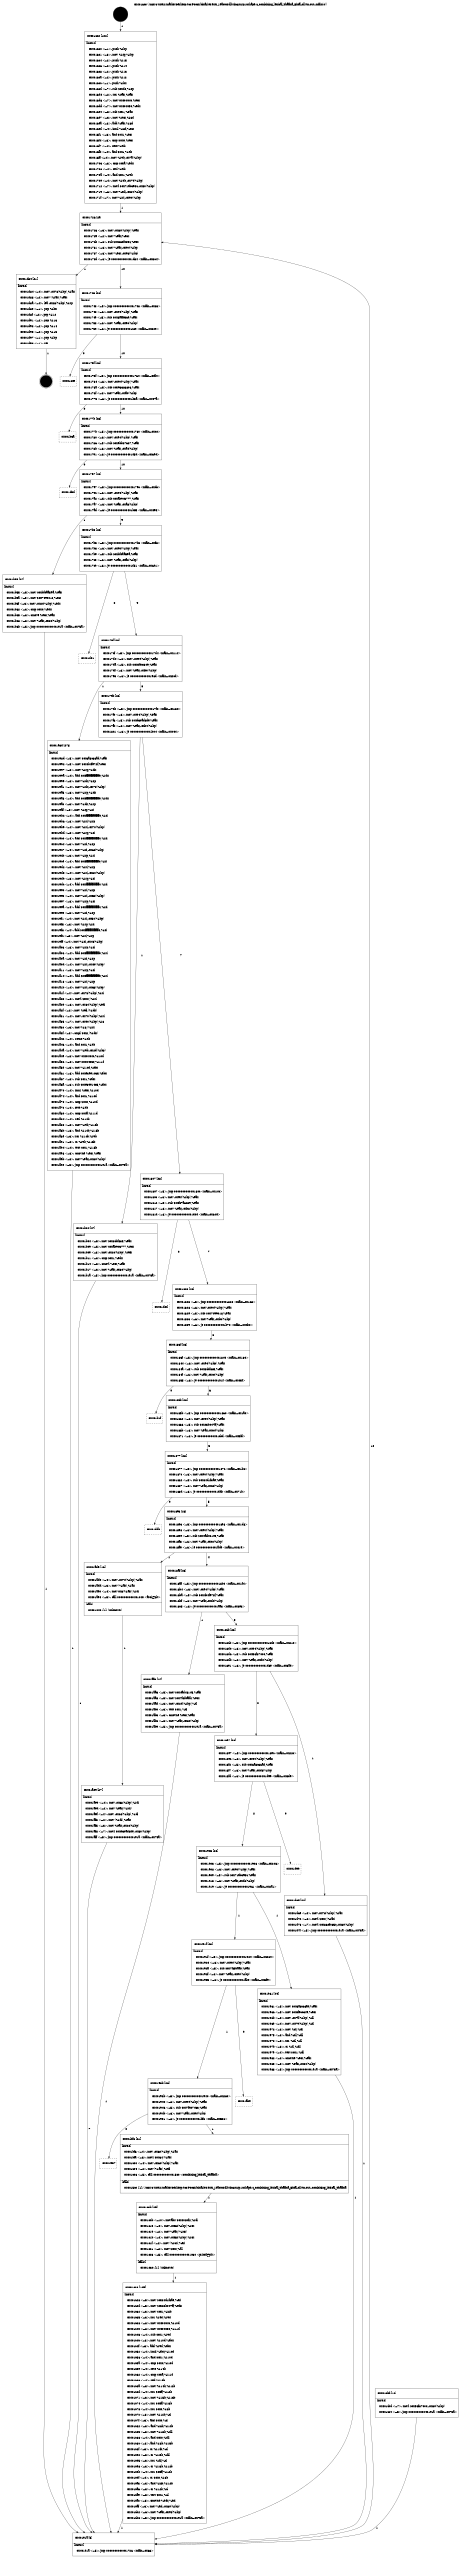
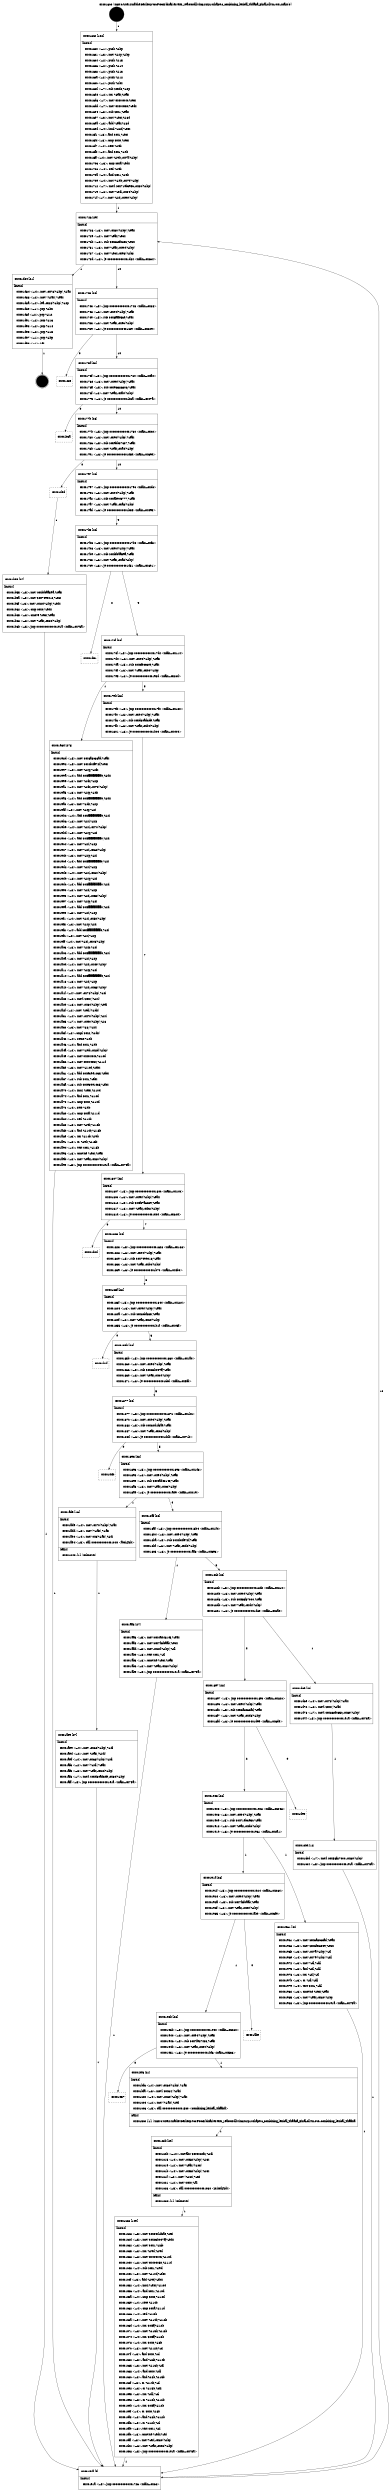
(67, 542) -> (53, 535)
(115, 1252) -> none
(362, 2329) -> (333, 1782)
